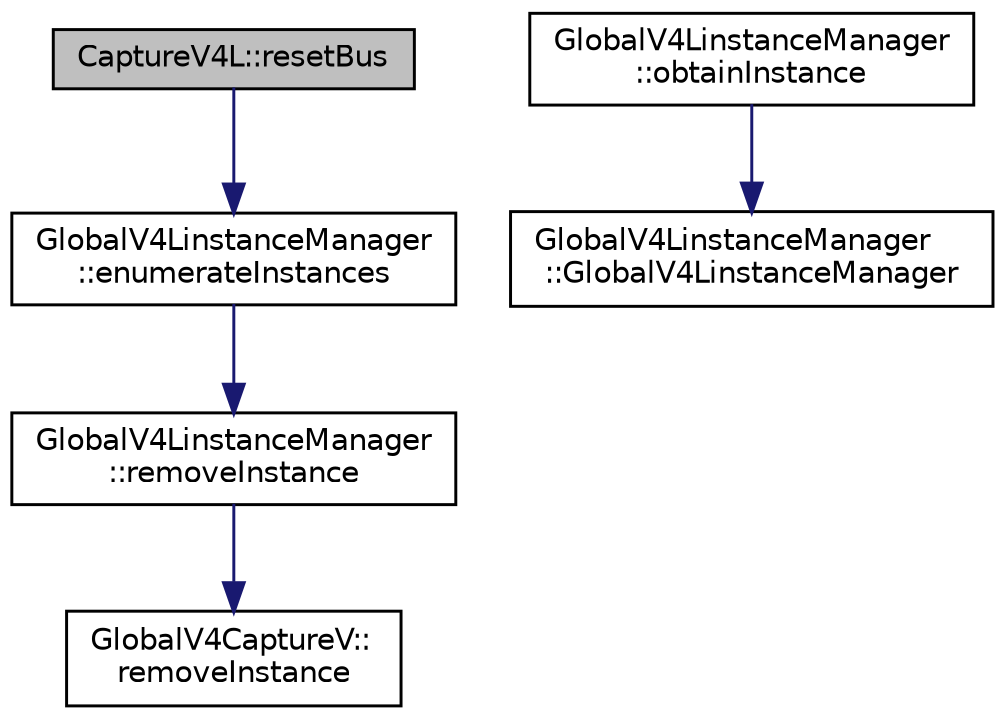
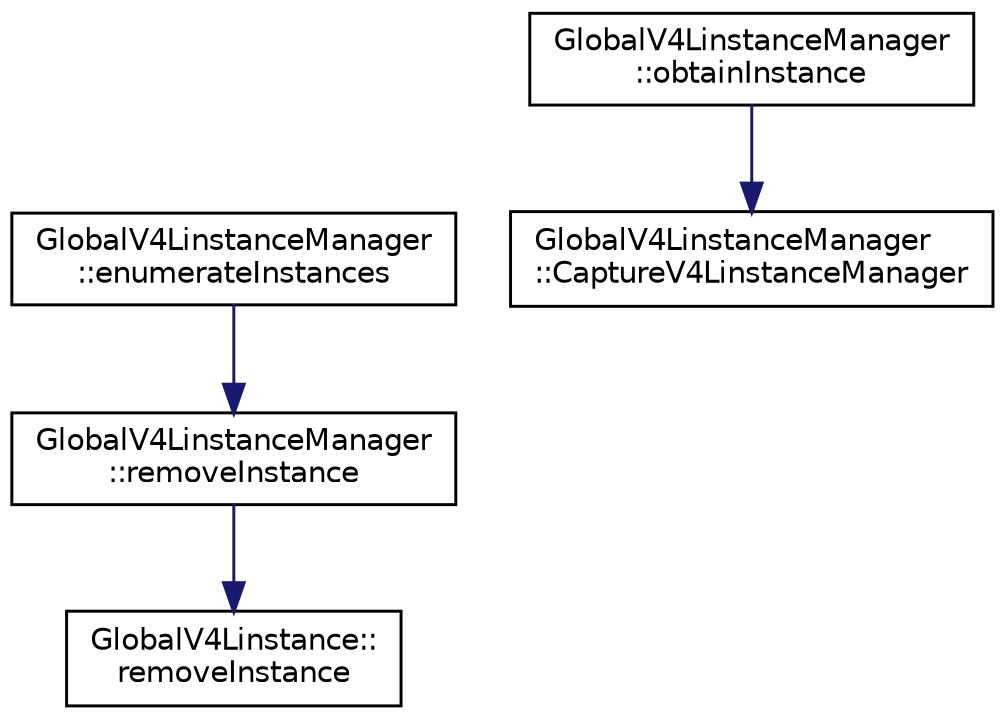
(234, 59) -> none
(752, 259) -> (752, 259)
(234, 659) -> (234, 659)
